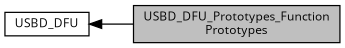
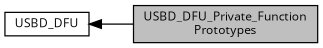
(237, 24) -> (226, 24)
